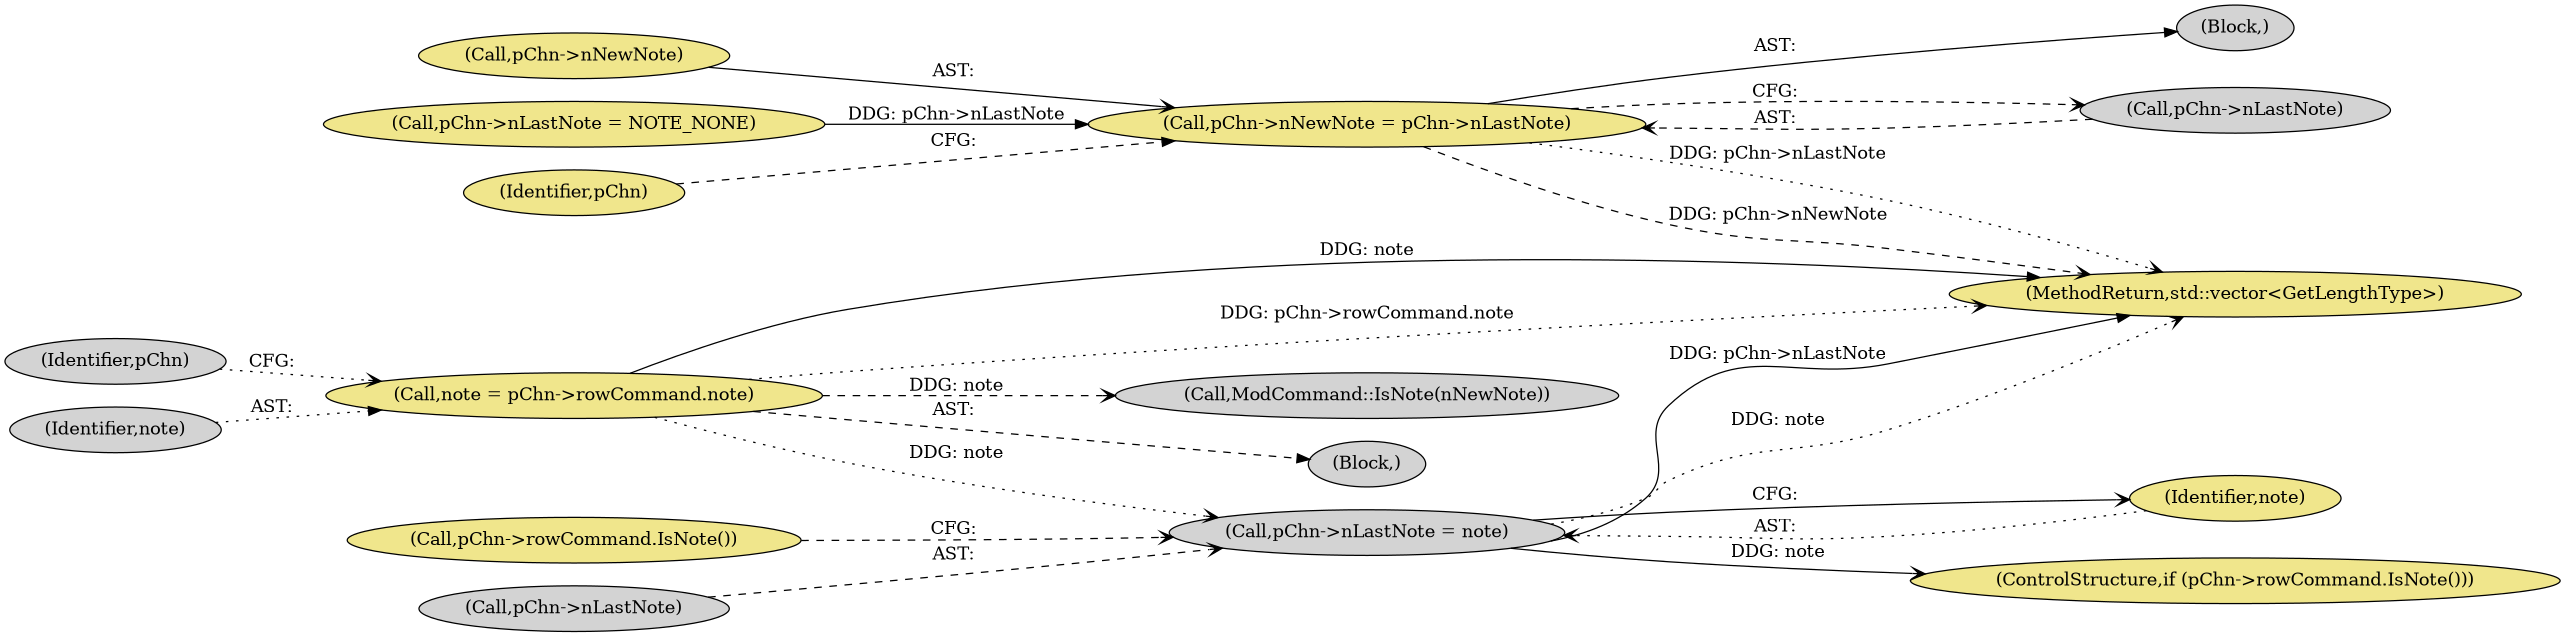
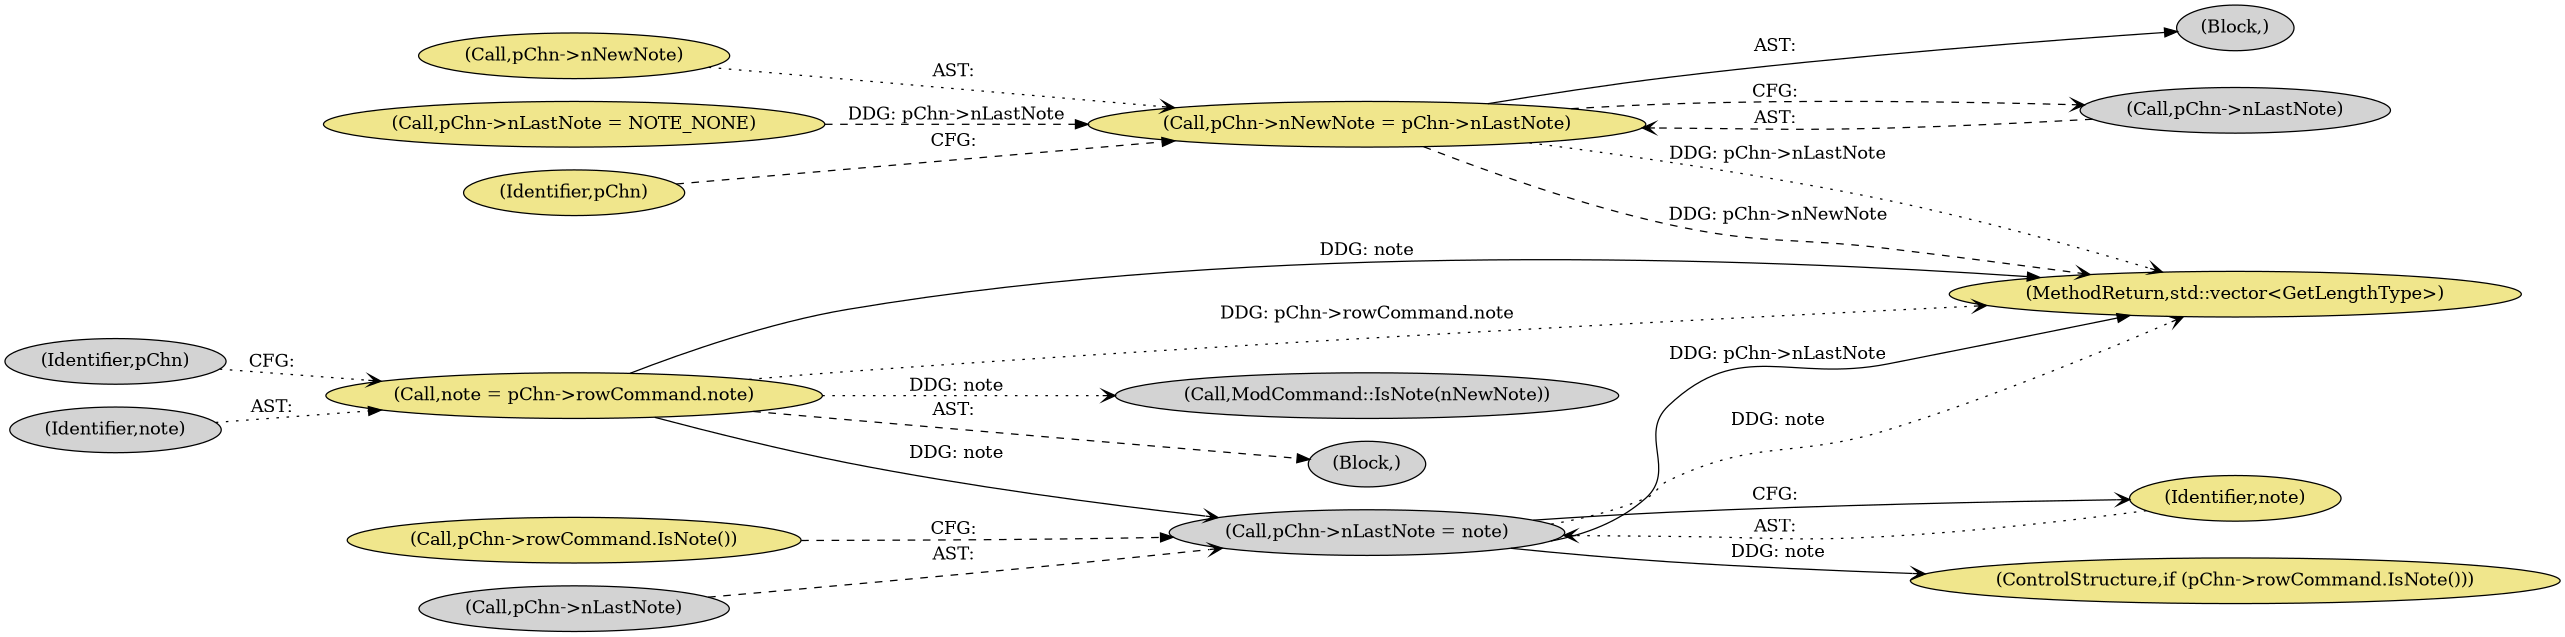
(935, 87) -> (935, 87)
(950, 124) -> (950, 124)
(962, 396) -> (962, 396)
(928, 477) -> (928, 477)
(981, 540) -> (981, 540)
